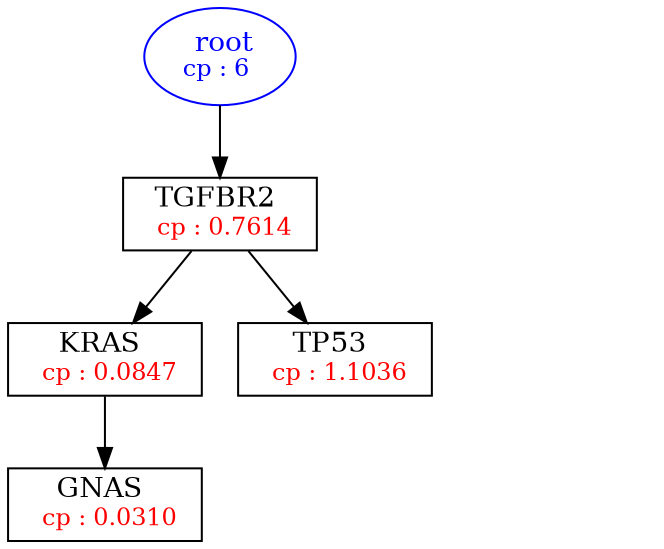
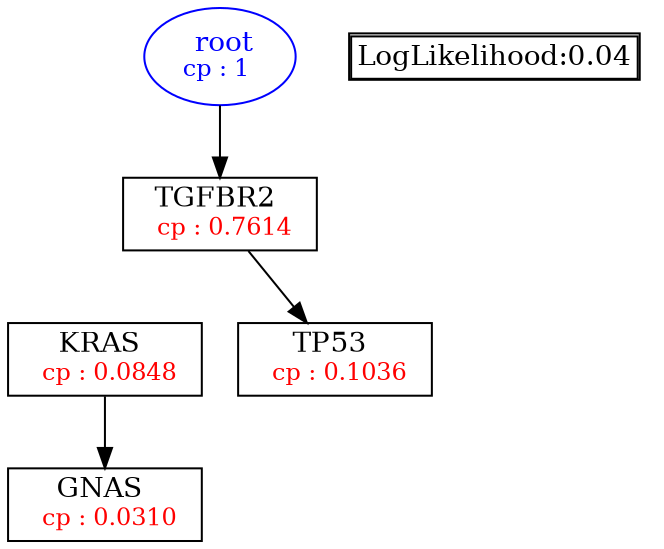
none -> (494, 57)
(220, 69) -> (220, 69)
(169, 279) -> none
(110, 373) -> (110, 373)
(340, 373) -> (340, 373)
